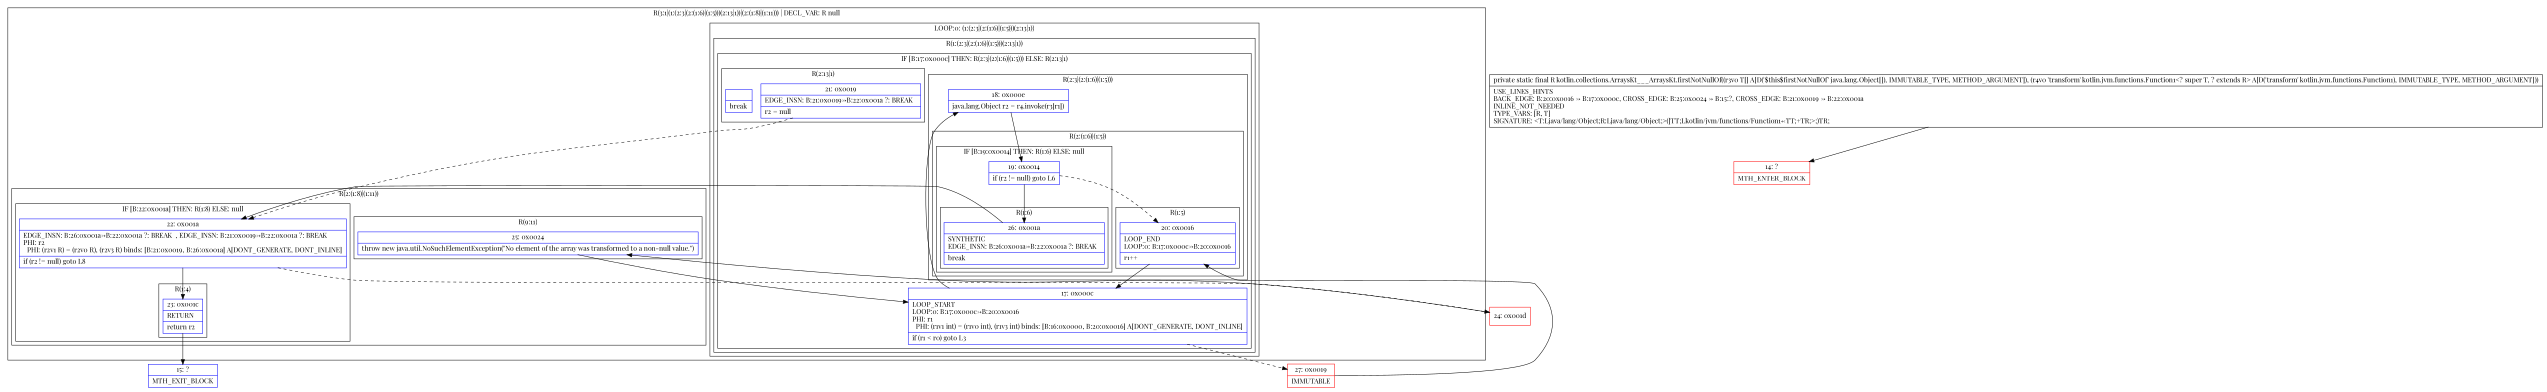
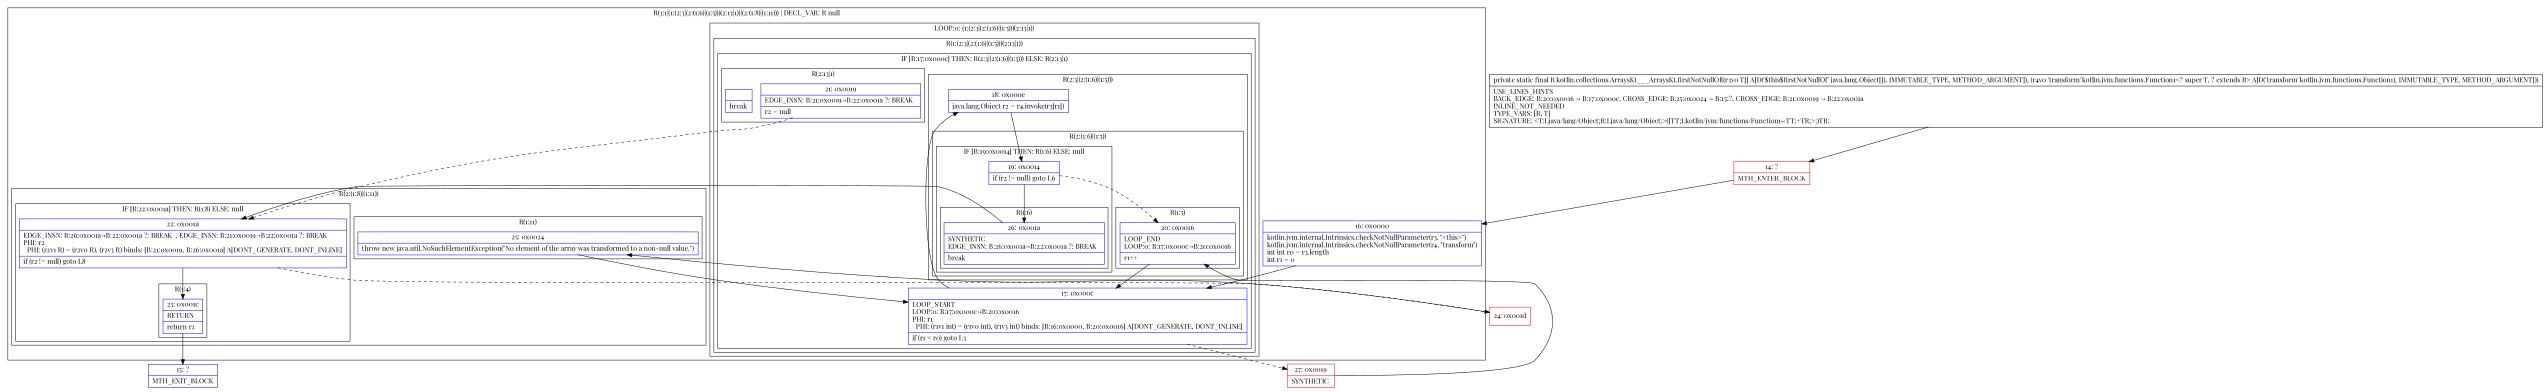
(528, 222) -> (528, 222)
none -> (1372, 243)
(1311, 381) -> (1310, 381)
